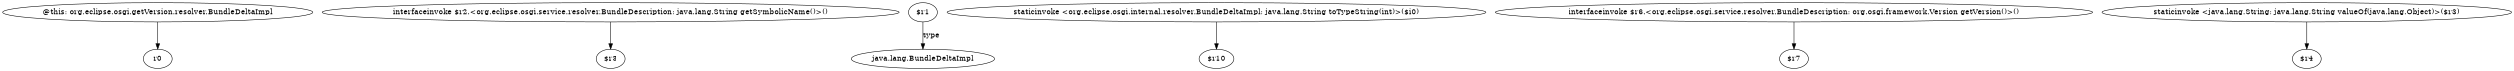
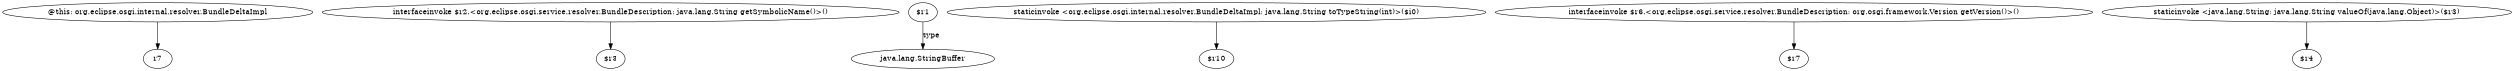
(158, 12) -> (158, 12)
(158, 59) -> (158, 59)
(923, 59) -> (923, 59)
